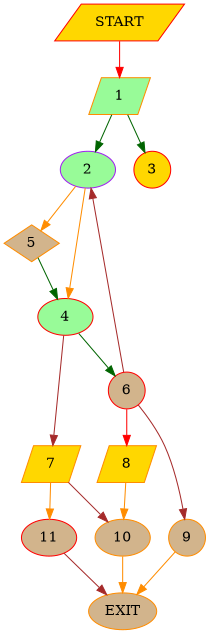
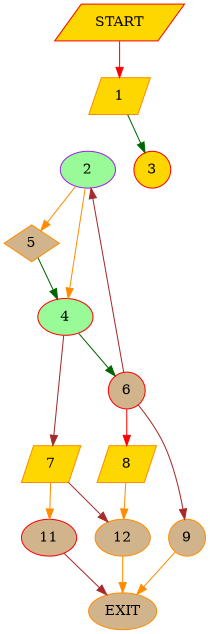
(120, 96) -> (120, 96)
(106, 129) -> none
(123, 538) -> (123, 538)
